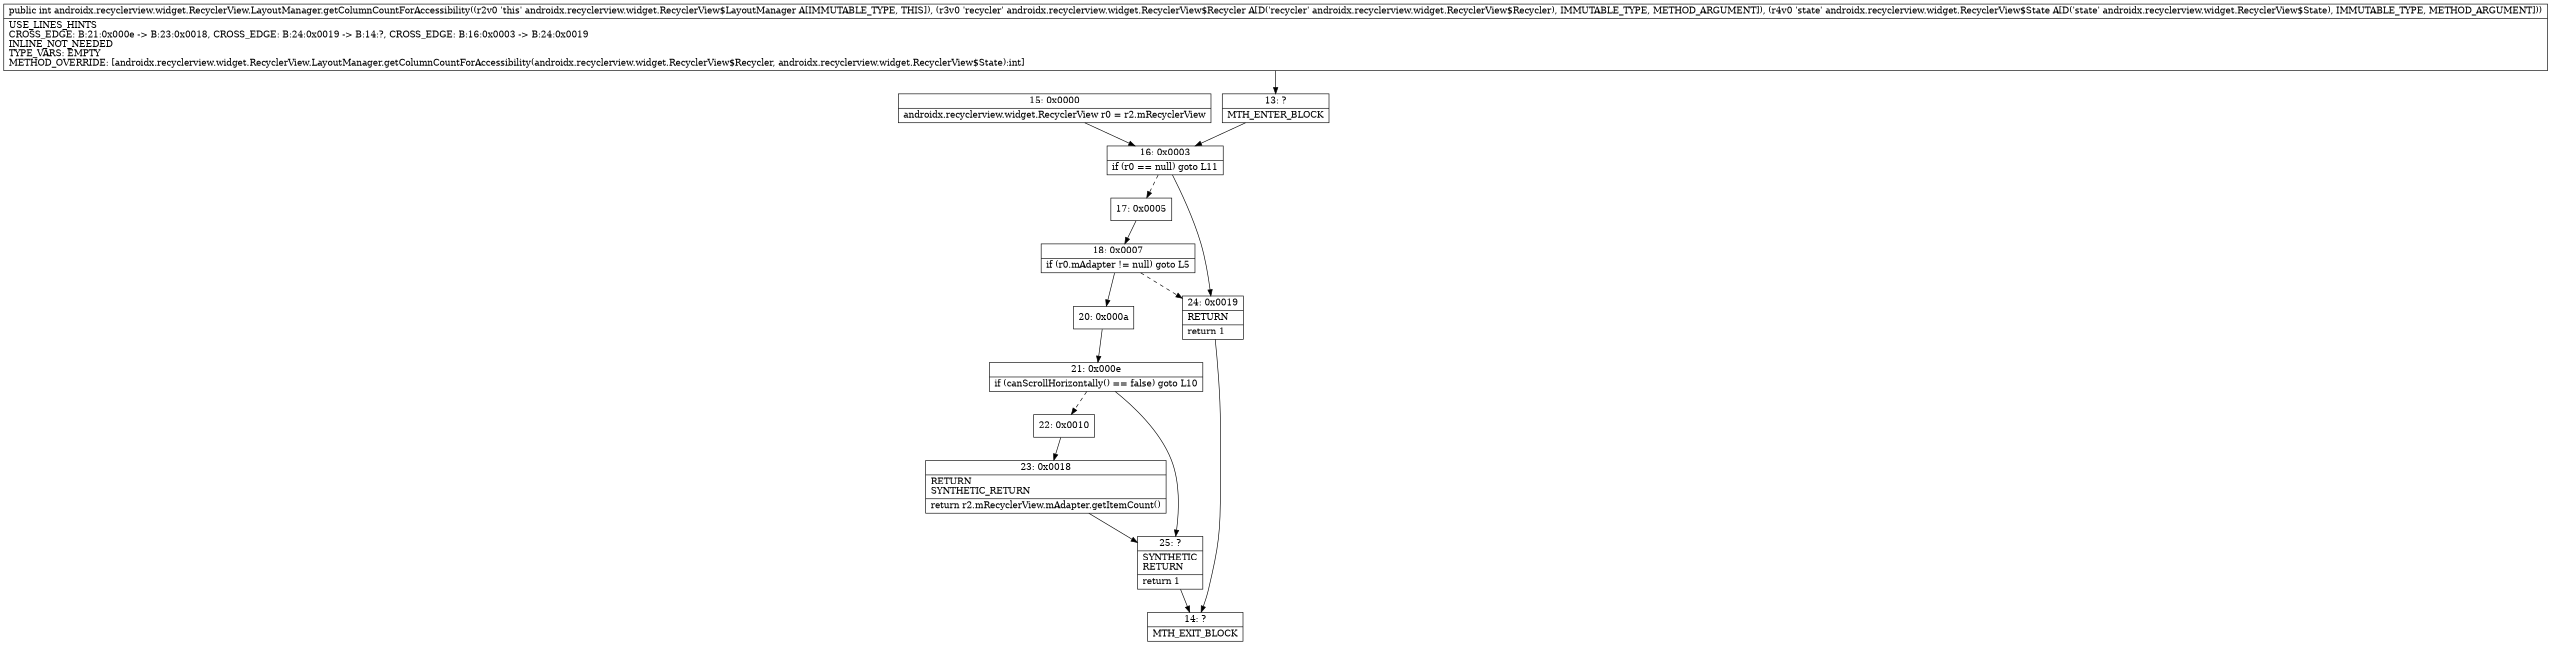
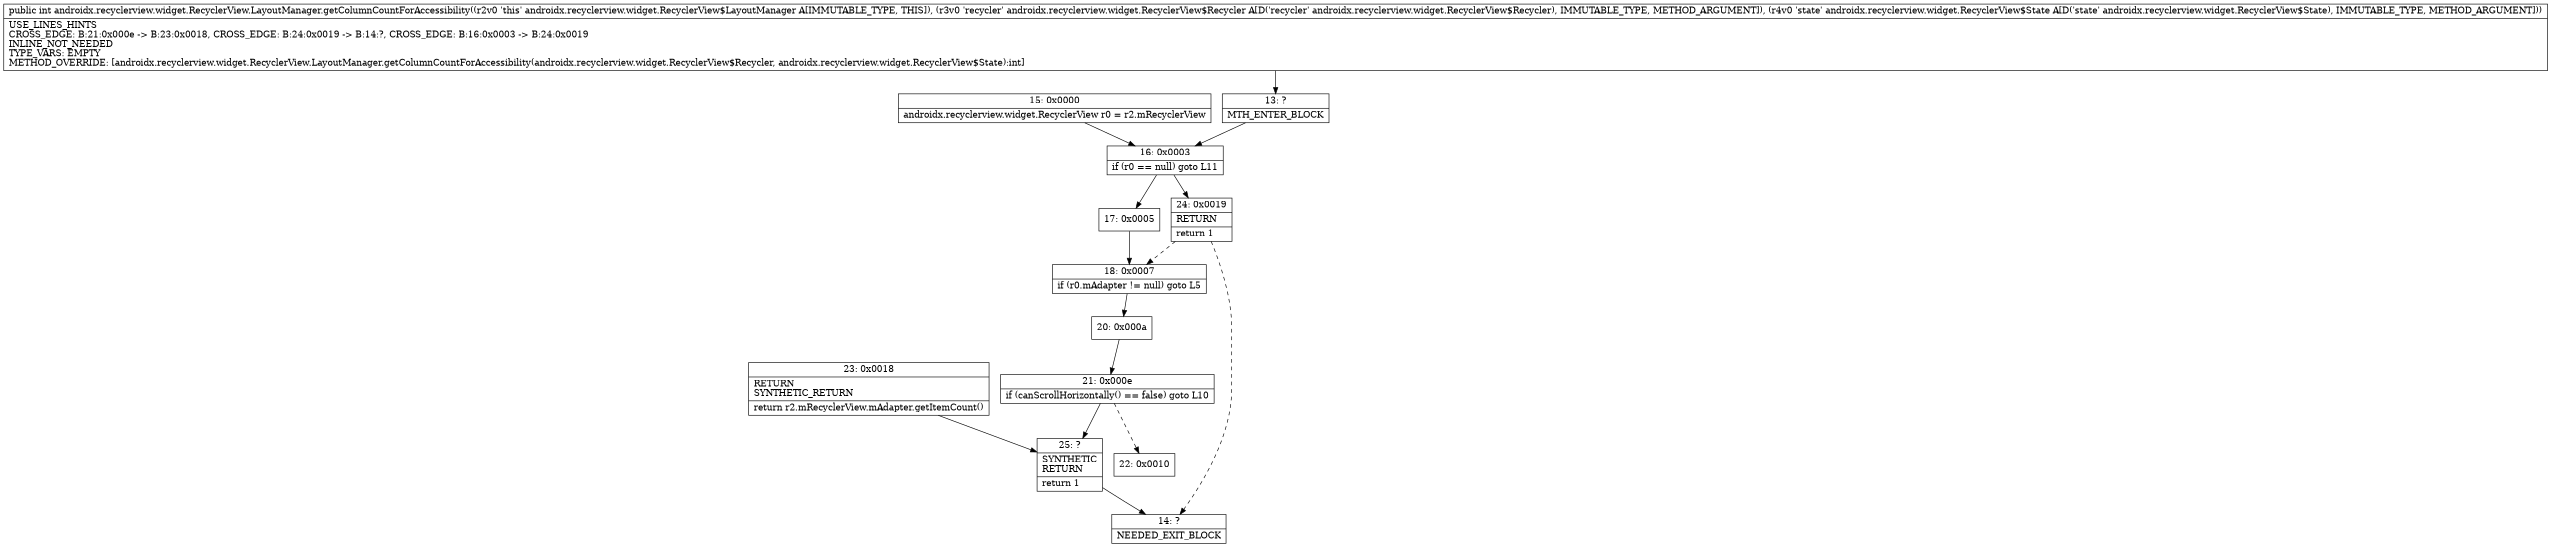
(1154, 184) -> (1148, 189)
(1159, 284) -> (1164, 251)
(1058, 446) -> none
(1220, 474) -> (1232, 379)
(1195, 634) -> (1169, 536)
